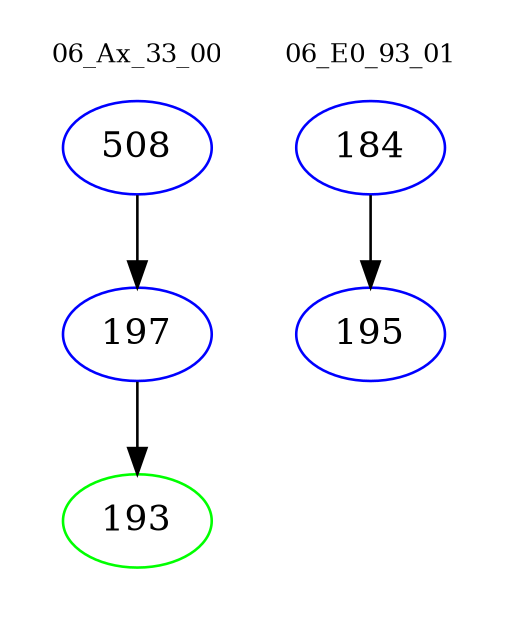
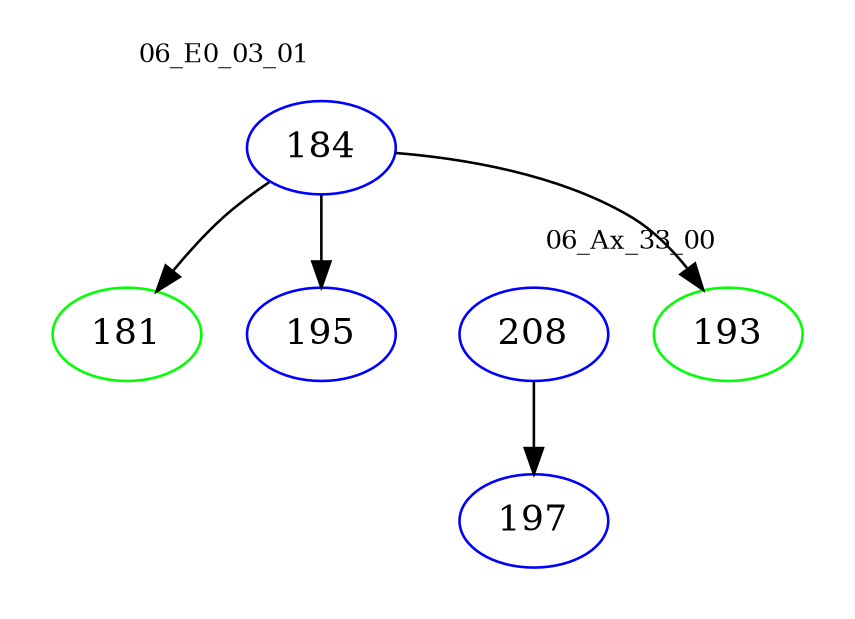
(371, 56) -> (224, 56)
(137, 148) -> (534, 334)
none -> (127, 334)
(137, 415) -> (553, 183)
